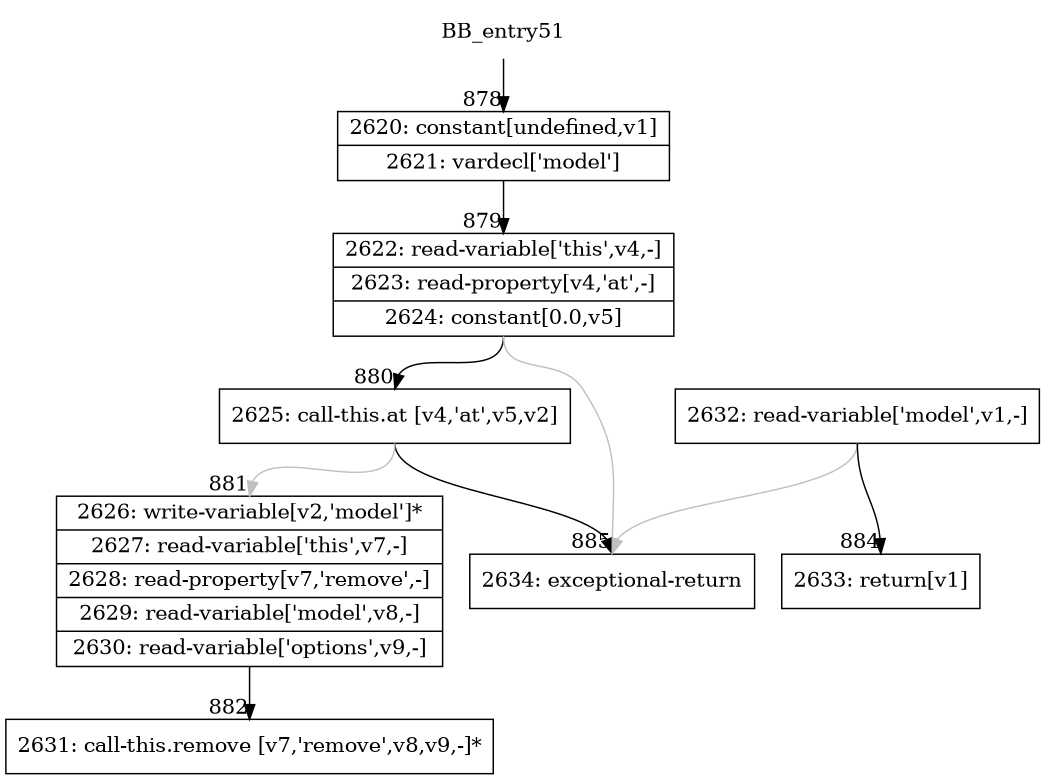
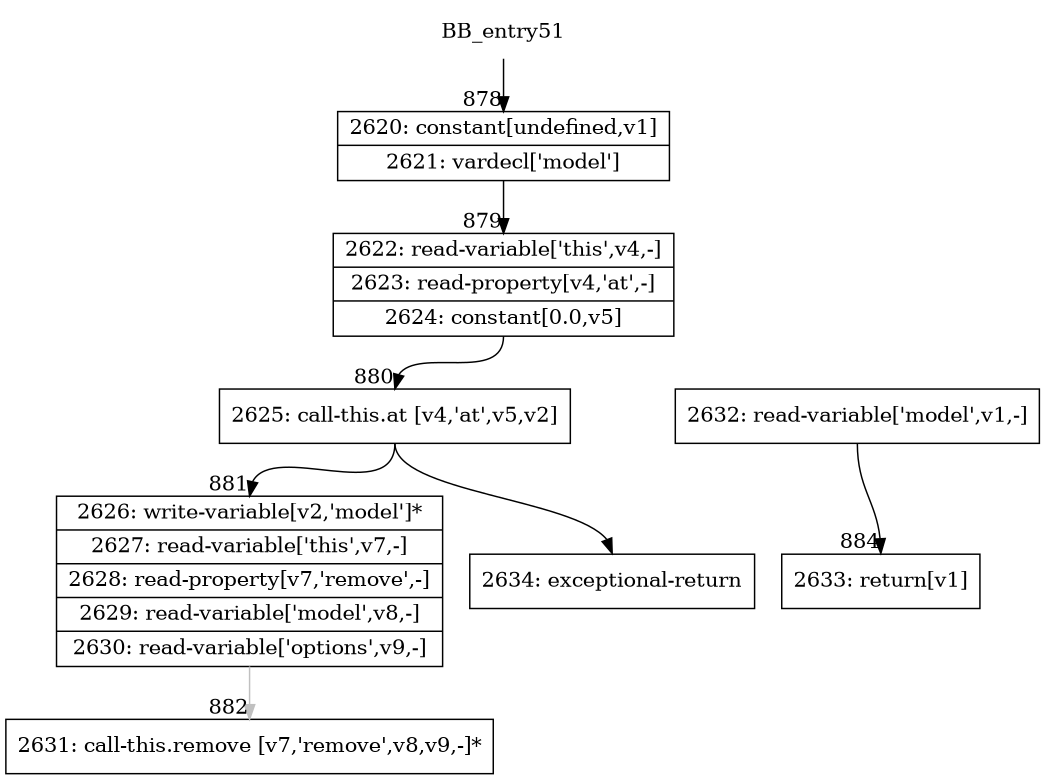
(596, 412) -> none
(330, 471) -> (330, 471)
(742, 497) -> none
(250, 685) -> (250, 685)
